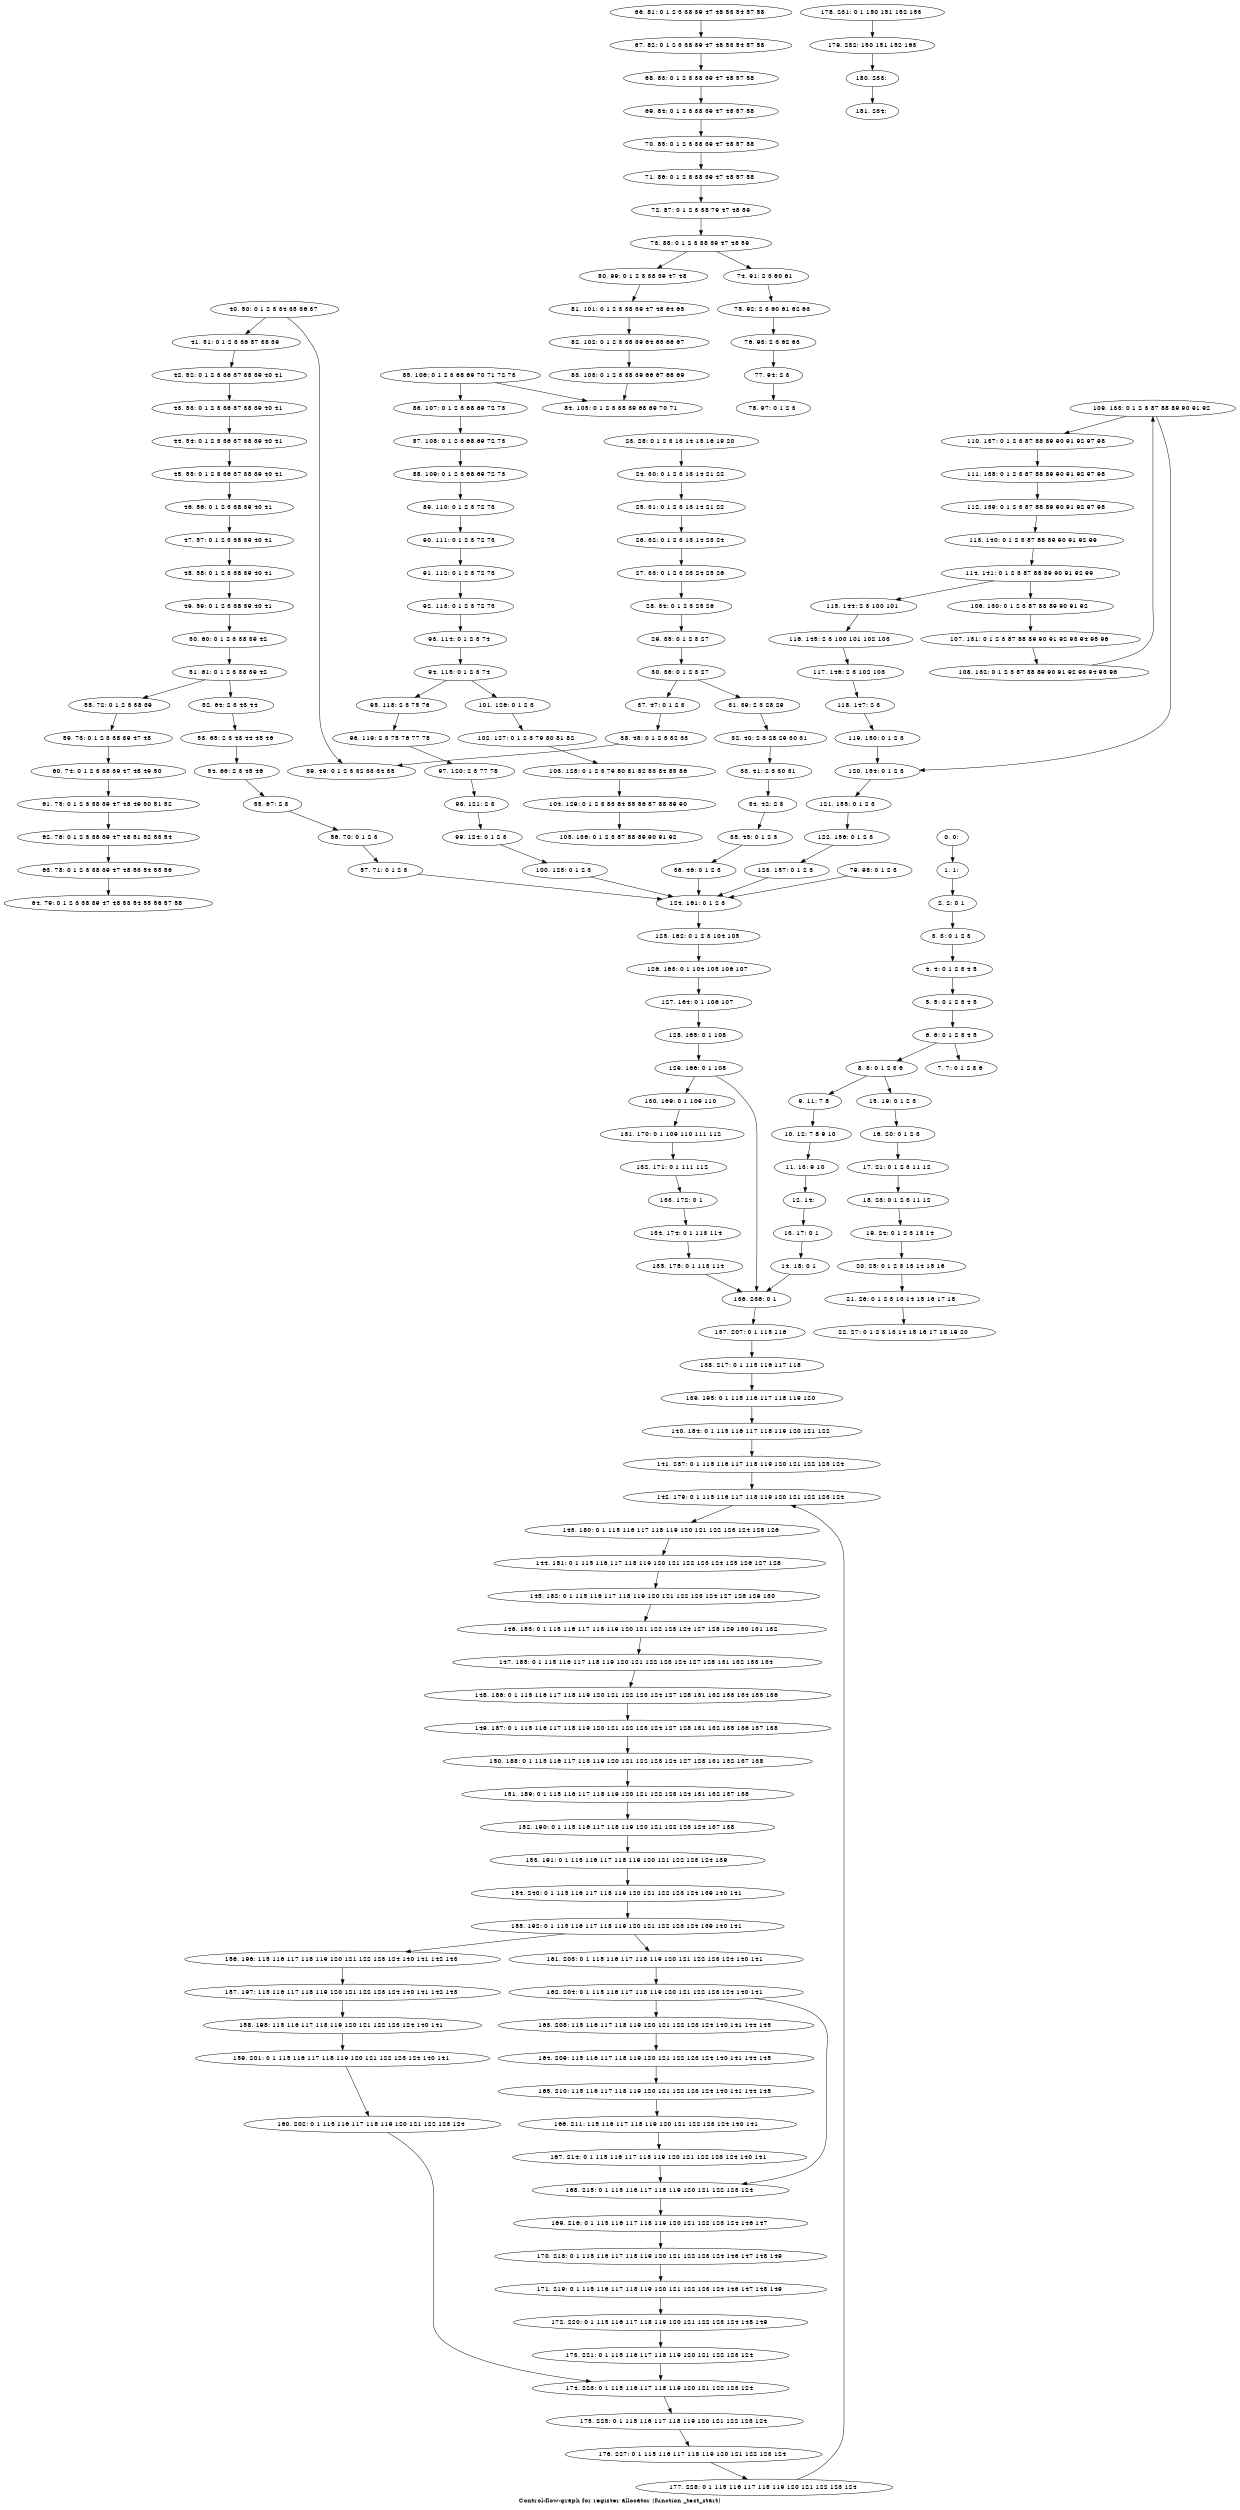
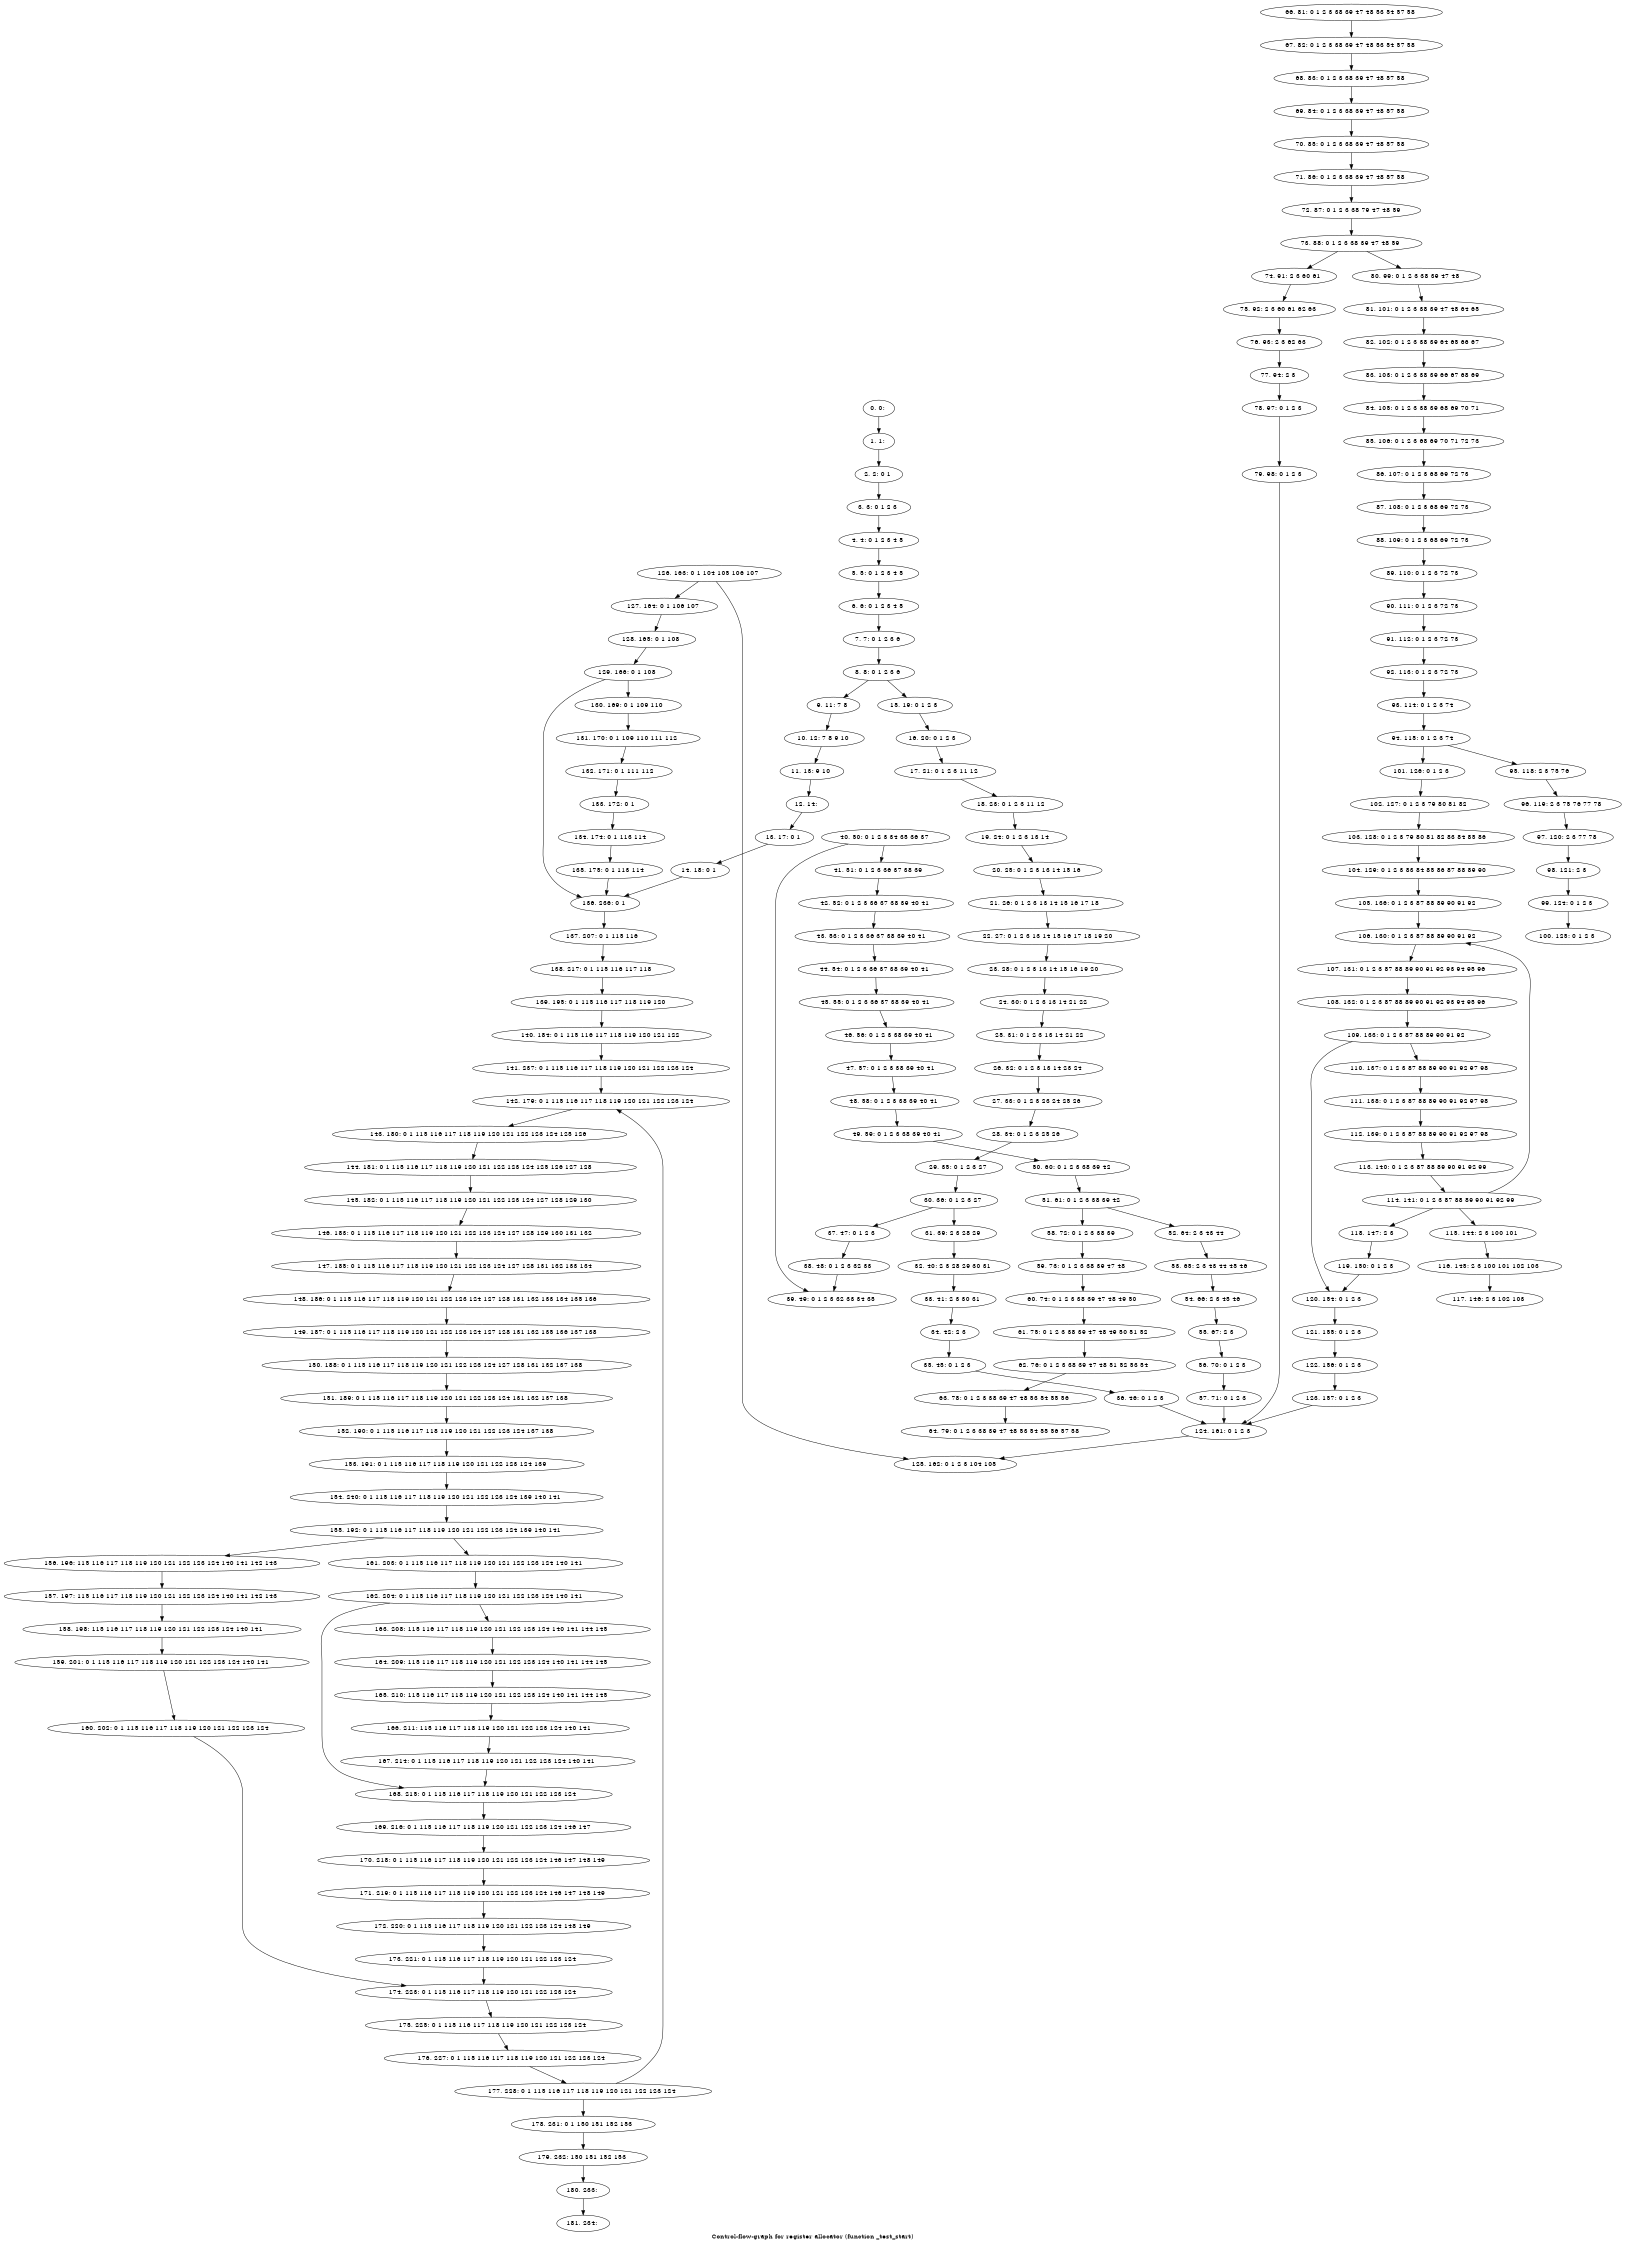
(872, 45) -> (583, 2157)
(539, 391) -> (1424, 423)
none -> (1279, 439)
(855, 687) -> (1414, 1216)
(629, 886) -> none
none -> (1418, 918)
(699, 951) -> (742, 1076)
none -> (1047, 951)
(919, 1051) -> (879, 654)
none -> (583, 2106)
